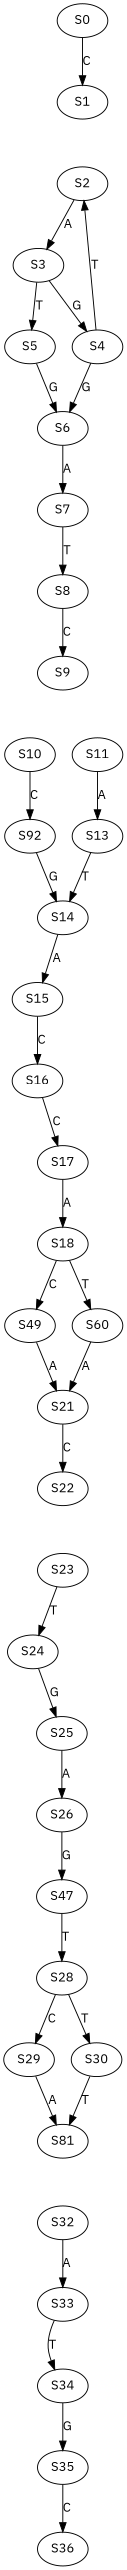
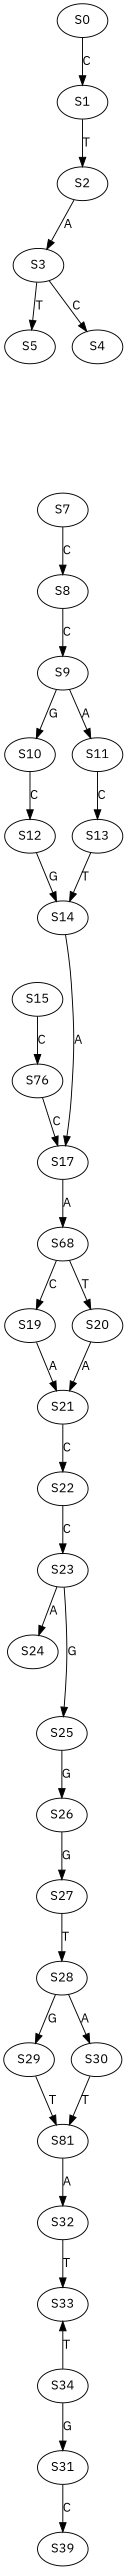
(90, 270) -> (82, 138)
(77, 306) -> (77, 306)
(63, 428) -> none
(68, 551) -> (68, 551)
none -> (78, 709)
none -> (48, 710)
(102, 795) -> (102, 795)
(30, 836) -> (30, 836)
(52, 954) -> (74, 1035)
(38, 1081) -> (38, 1081)
(63, 1244) -> (63, 1244)
(30, 1326) -> (30, 1326)
(98, 1326) -> (98, 1326)
none -> (63, 1525)
(54, 1611) -> (54, 1611)
(46, 1688) -> (67, 1647)
(67, 1774) -> (67, 1774)
(62, 1897) -> (62, 1897)
(52, 2019) -> (52, 2019)
(85, 2019) -> (85, 2019)
(53, 2100) -> (53, 2100)
none -> (63, 2177)
(67, 2264) -> (67, 2264)
(48, 2340) -> (63, 2350)
(63, 2468) -> (63, 2468)
(63, 2549) -> (63, 2549)
